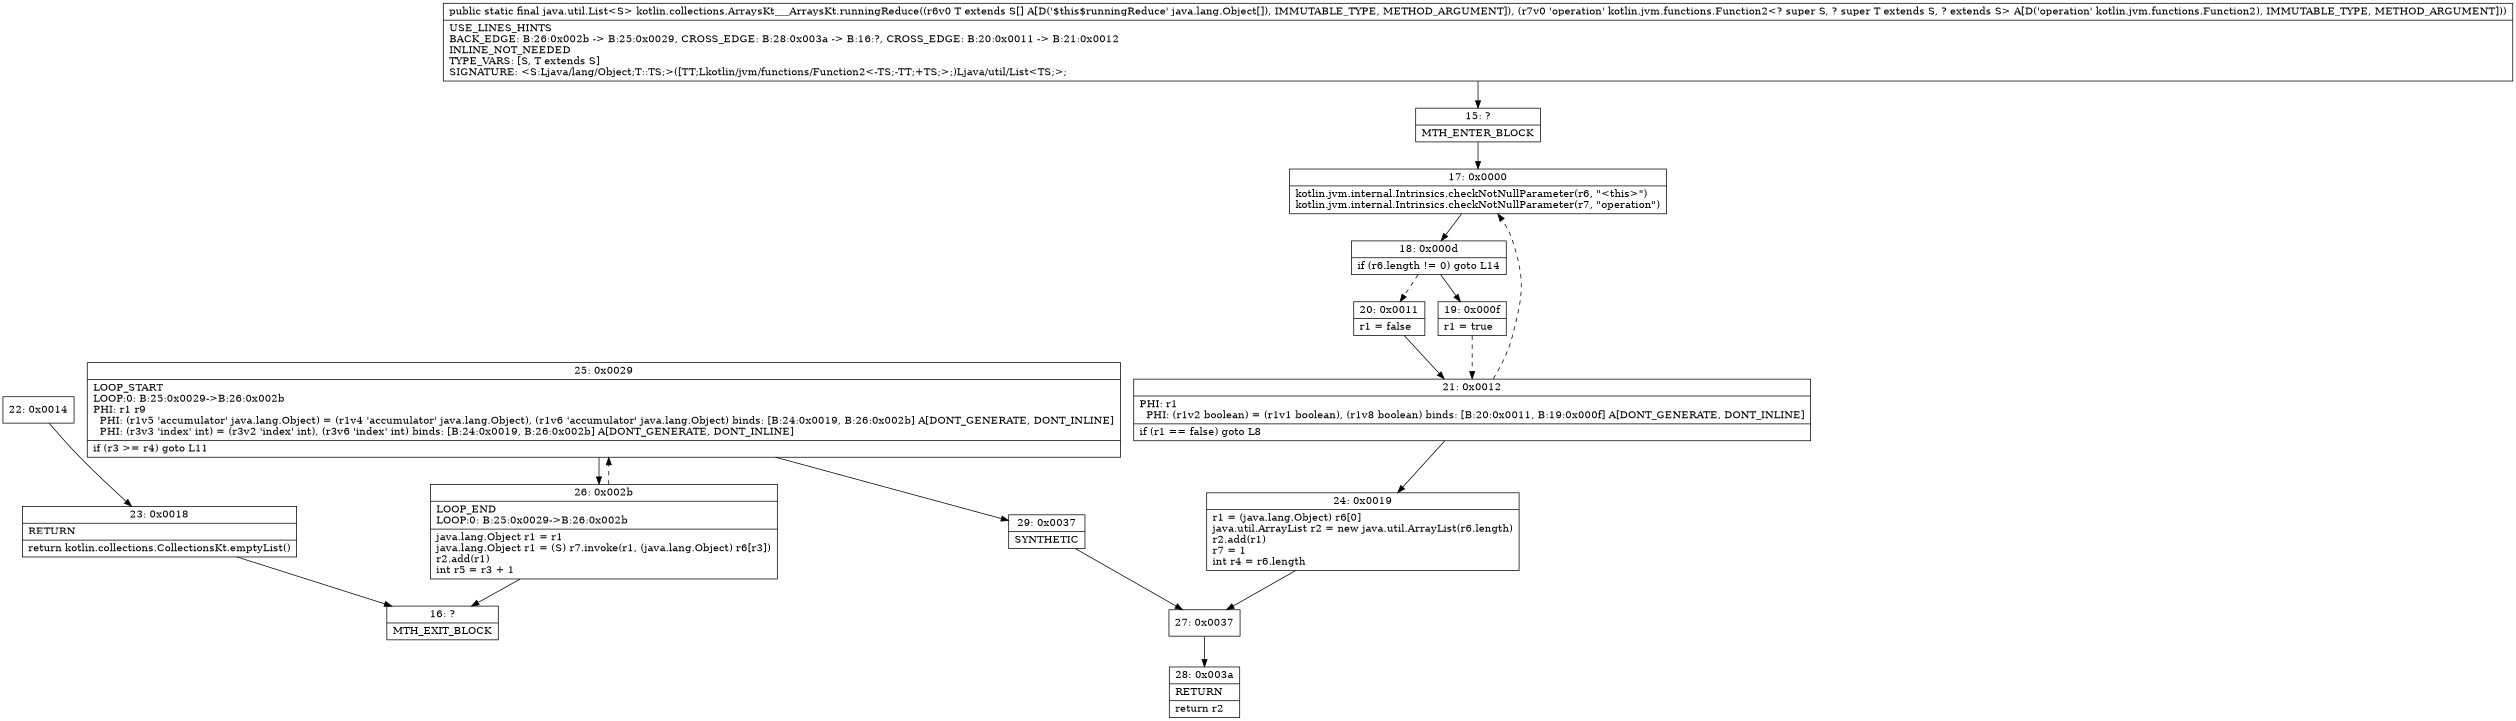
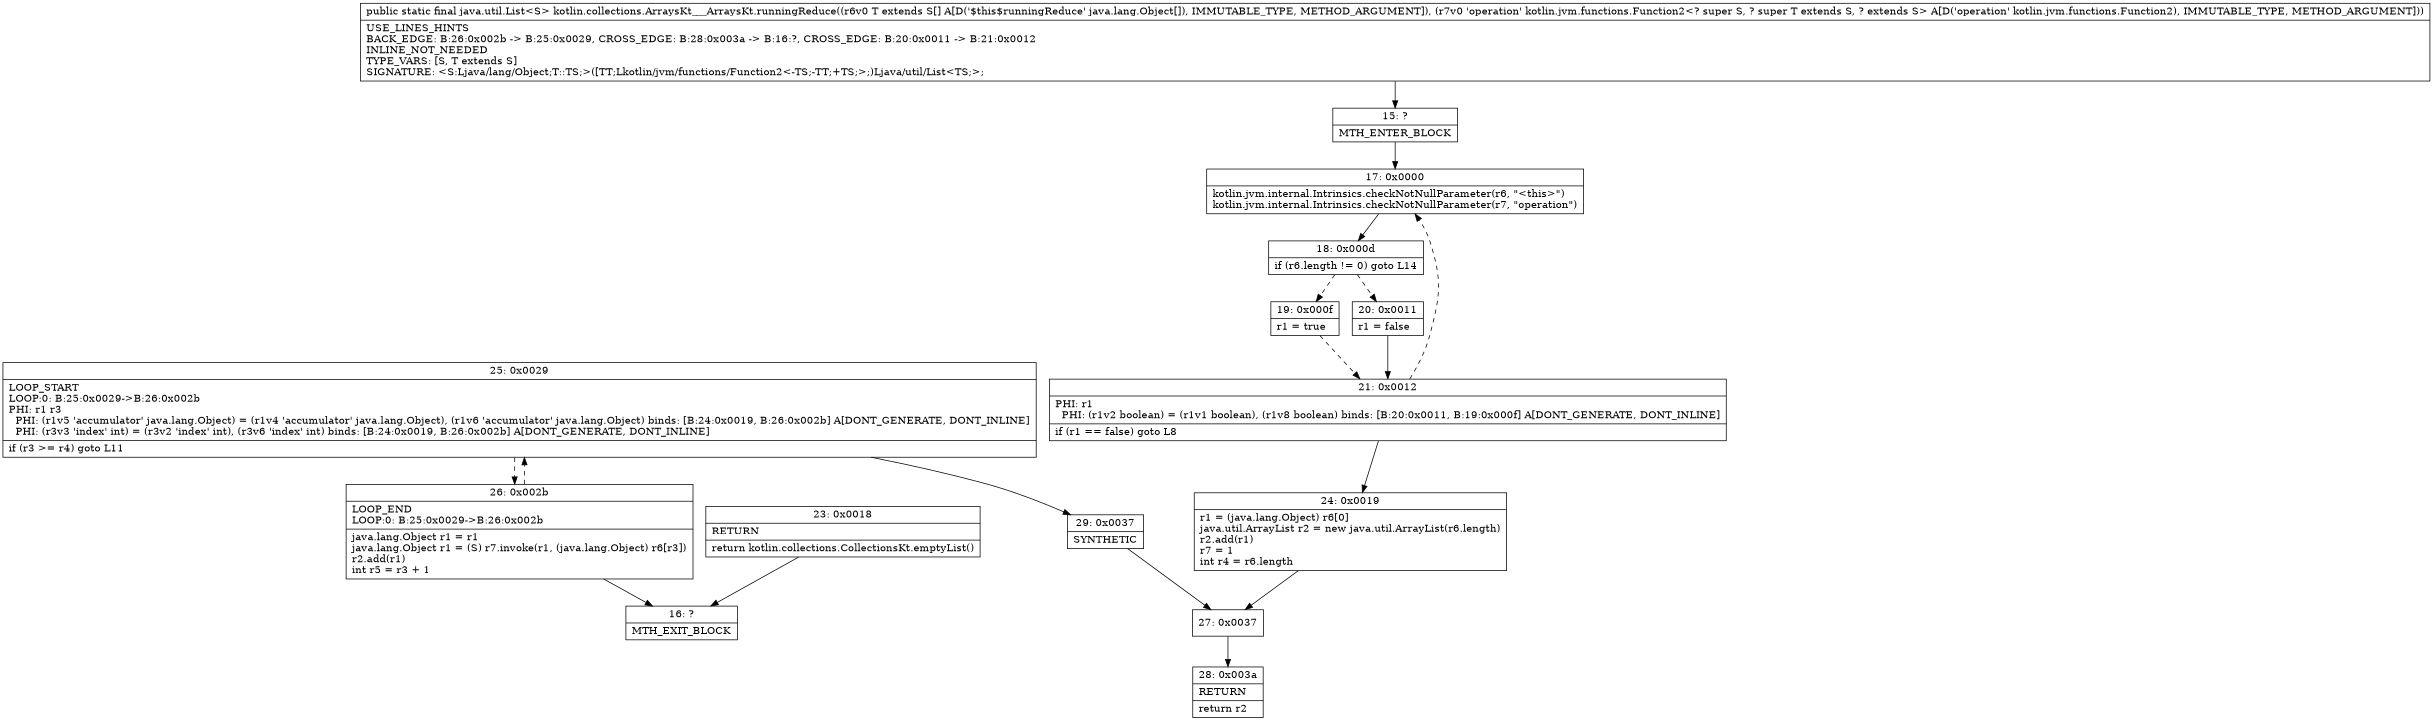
(1448, 285) -> (1328, 285)
(38, 410) -> none
(121, 410) -> (37, 410)
(599, 467) -> (515, 467)
